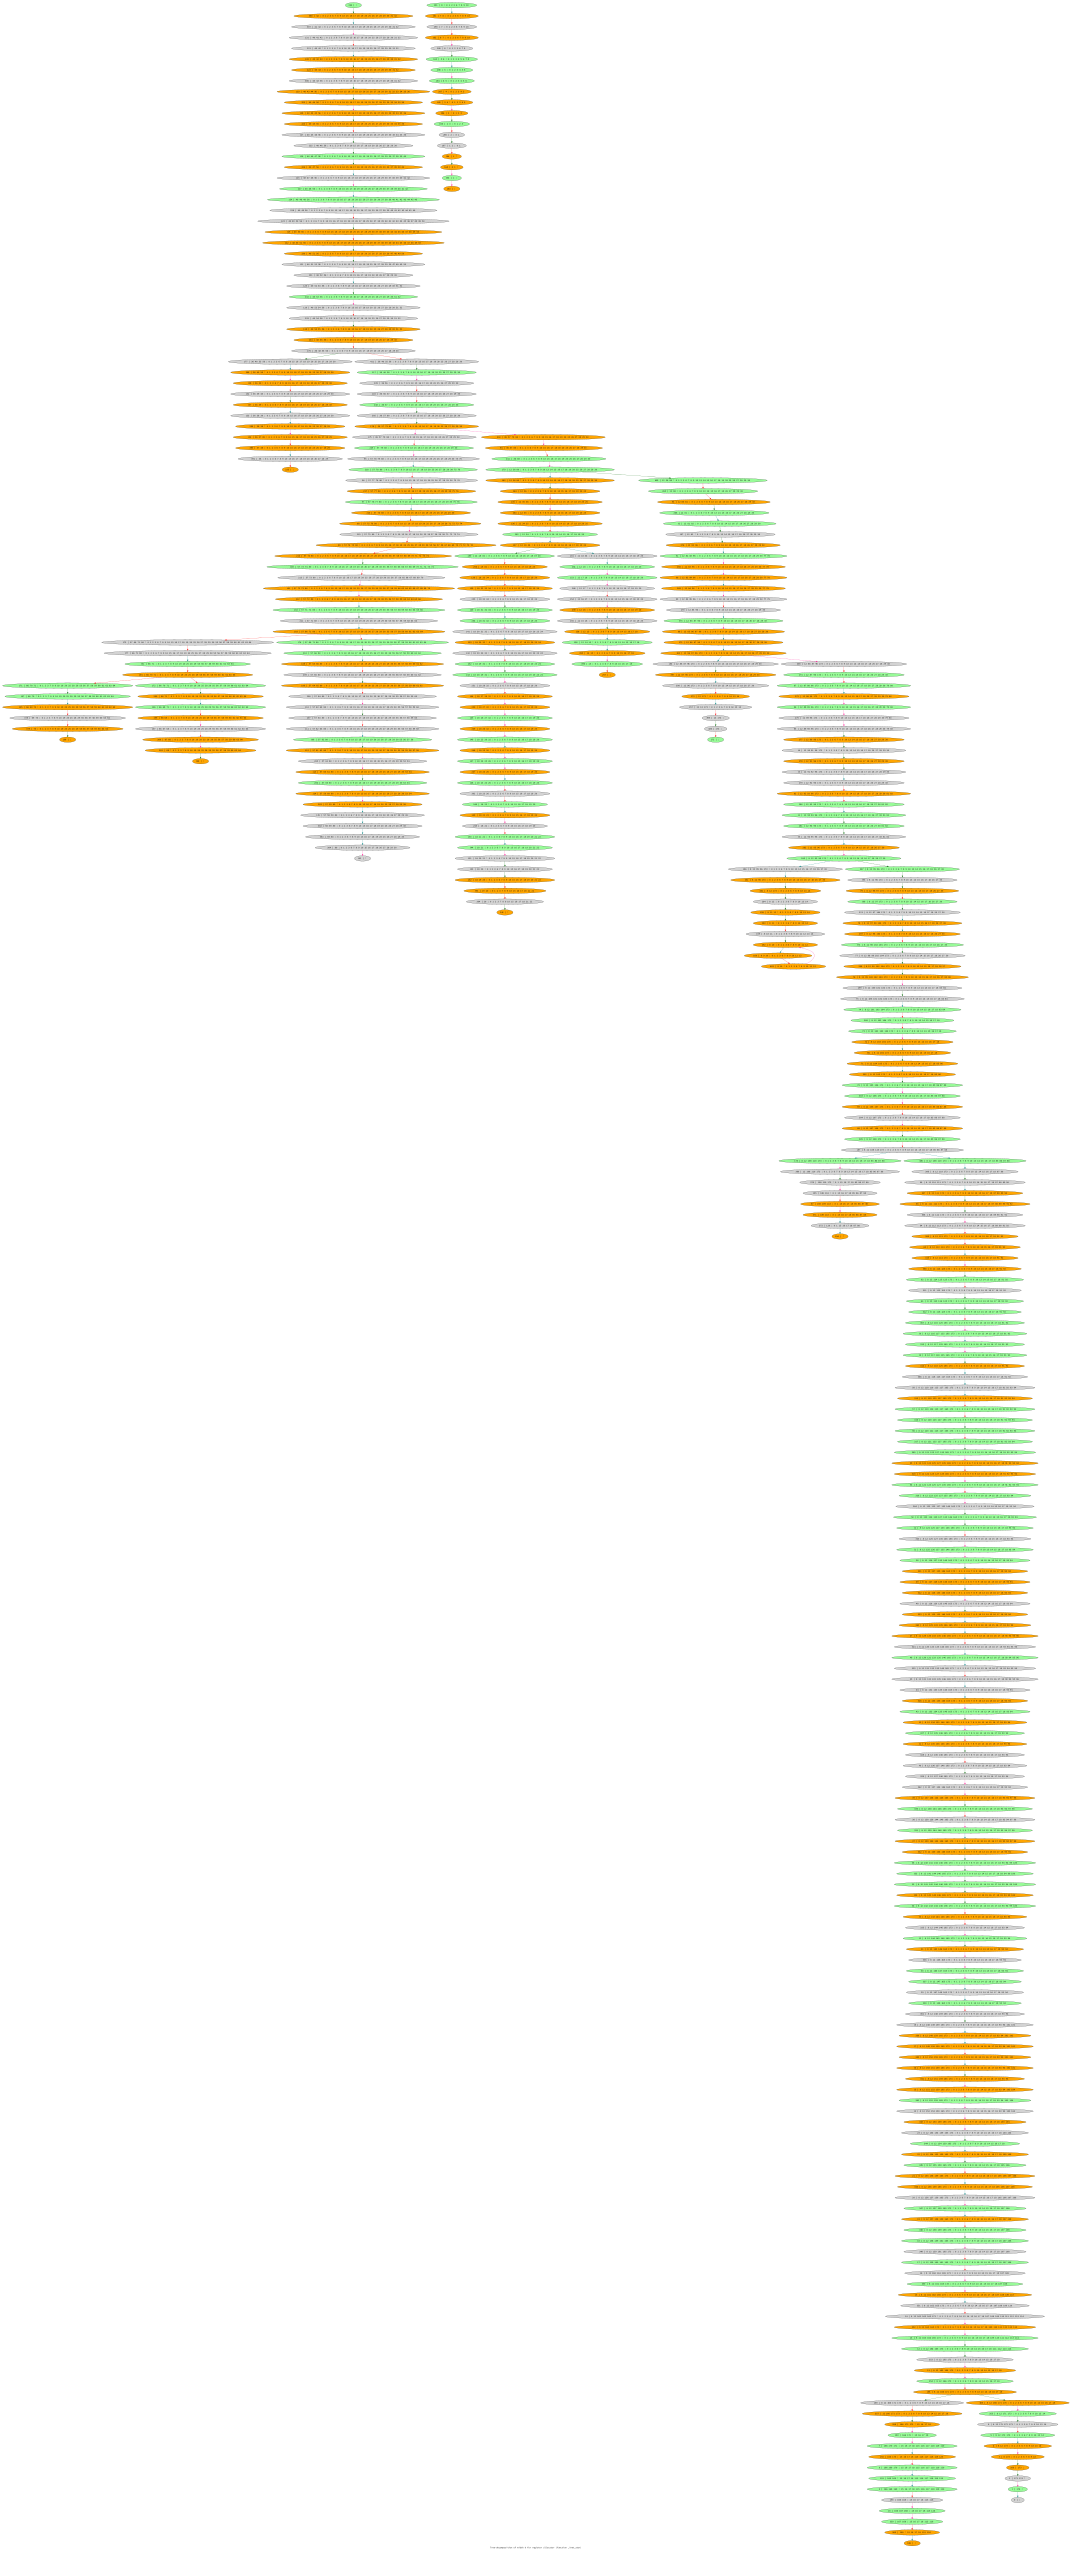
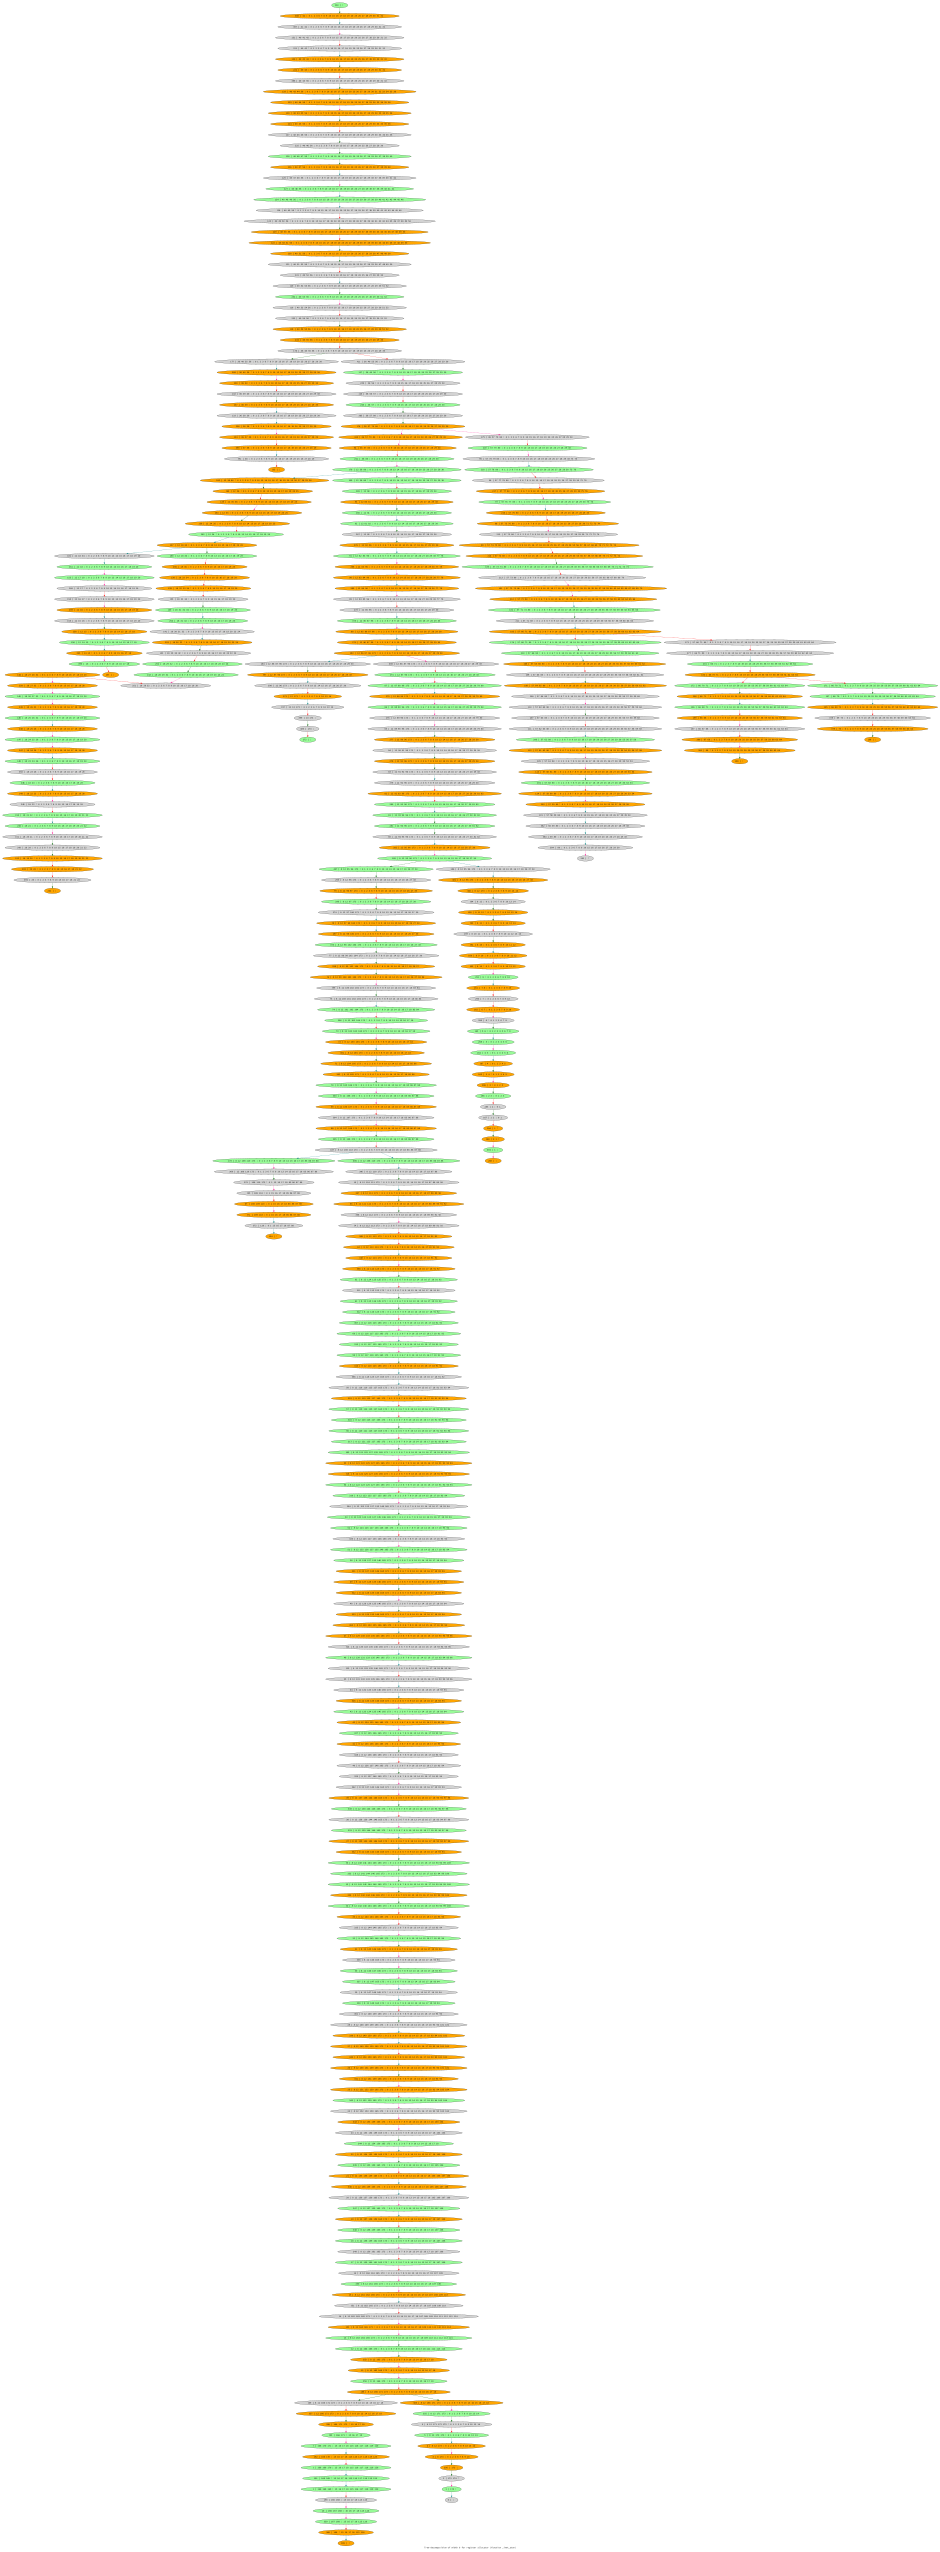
(505, 690) -> (108, 680)
(814, 954) -> (493, 971)
(965, 2360) -> (399, 2360)
